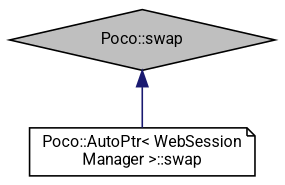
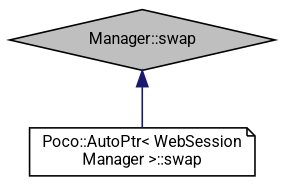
(142, 40) -> (142, 40)
